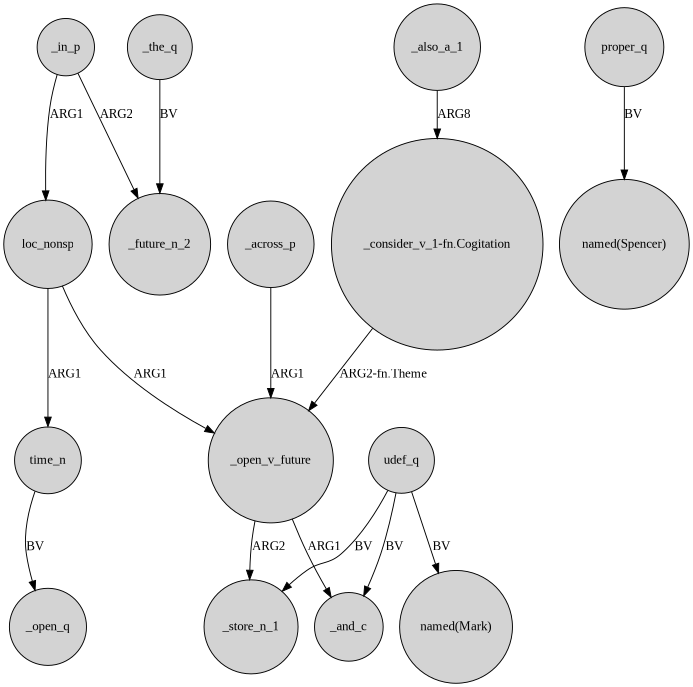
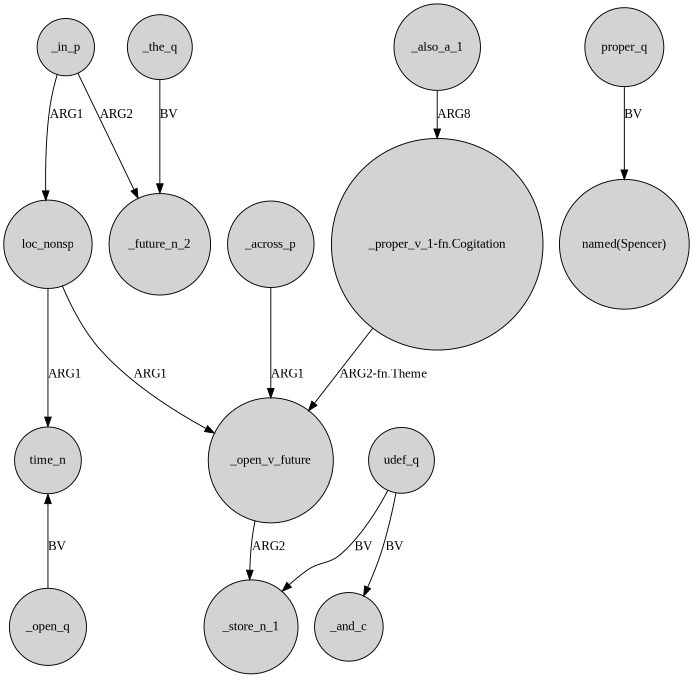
(437, 244) -> (437, 244)
(26, 536) -> (48, 546)
(308, 555) -> none
(456, 627) -> none
